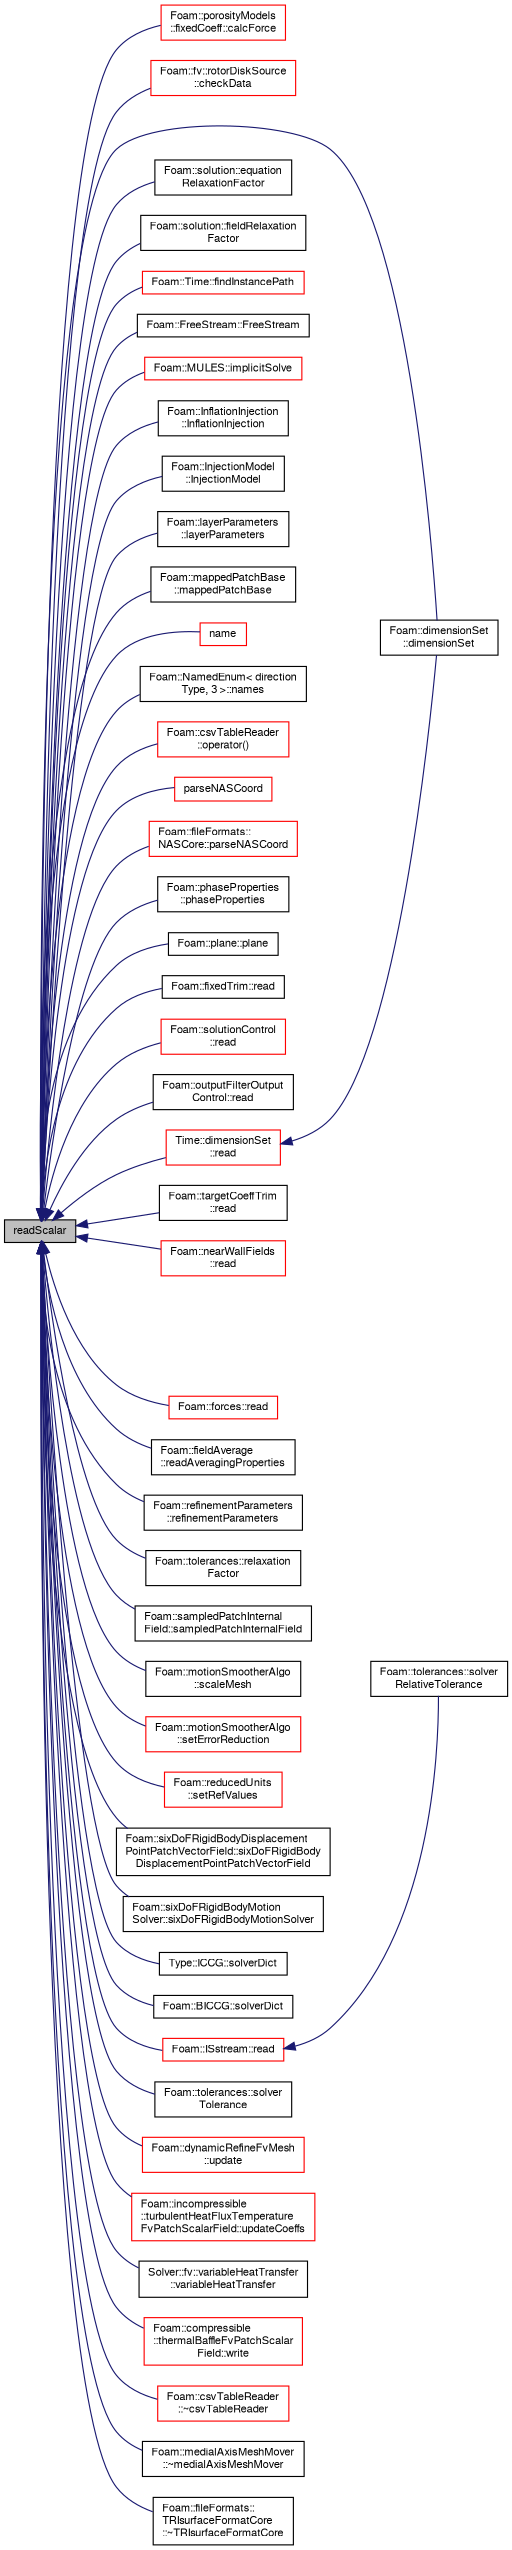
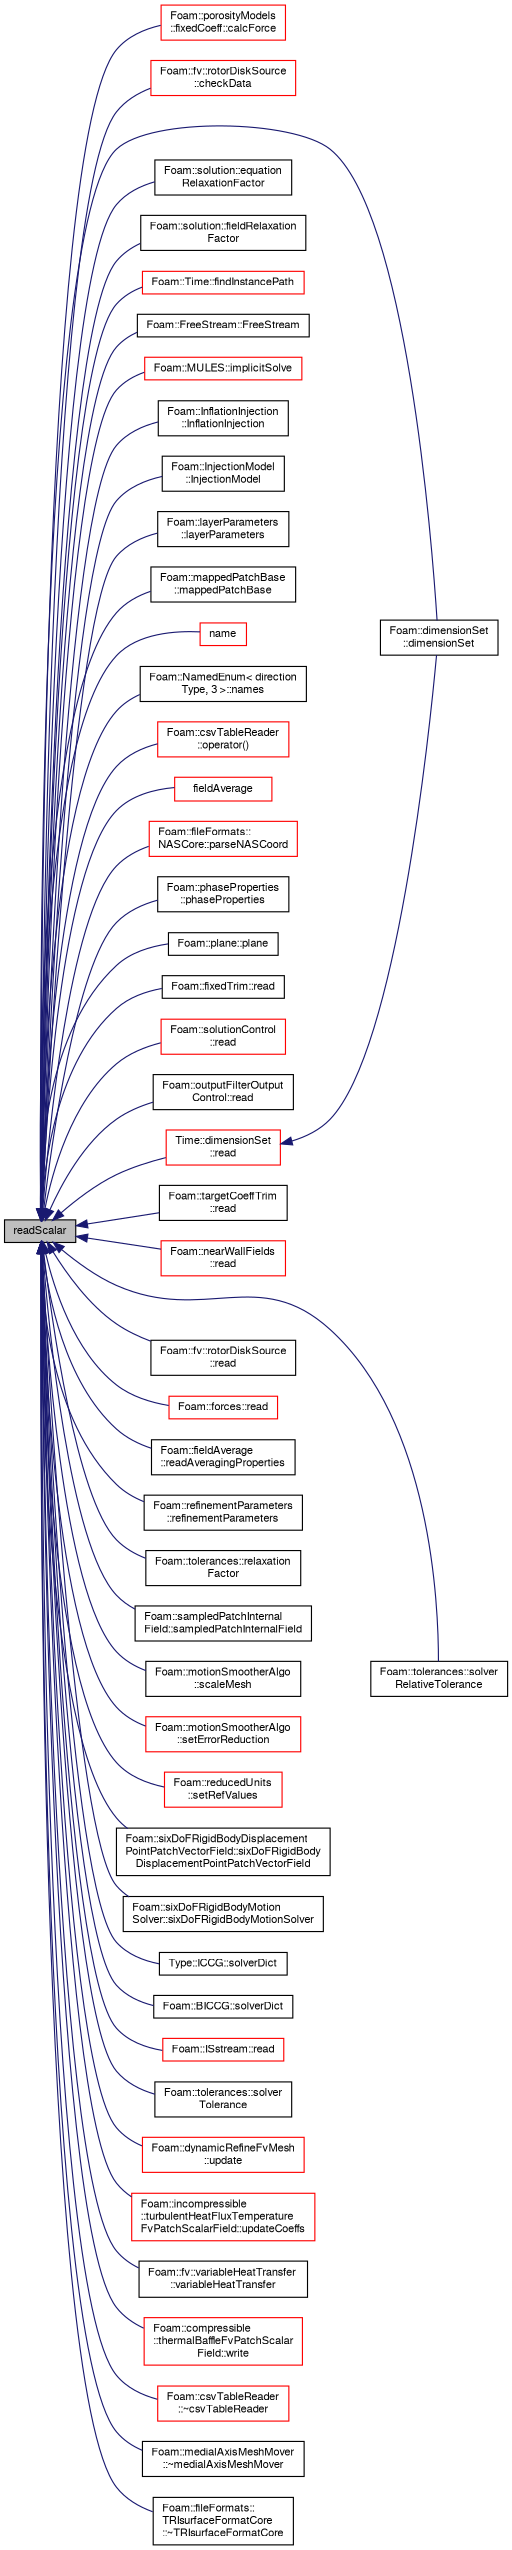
(223, 789) -> (223, 789)
none -> (223, 1358)
(410, 1892) -> (353, 1355)
(223, 2279) -> (223, 2279)
